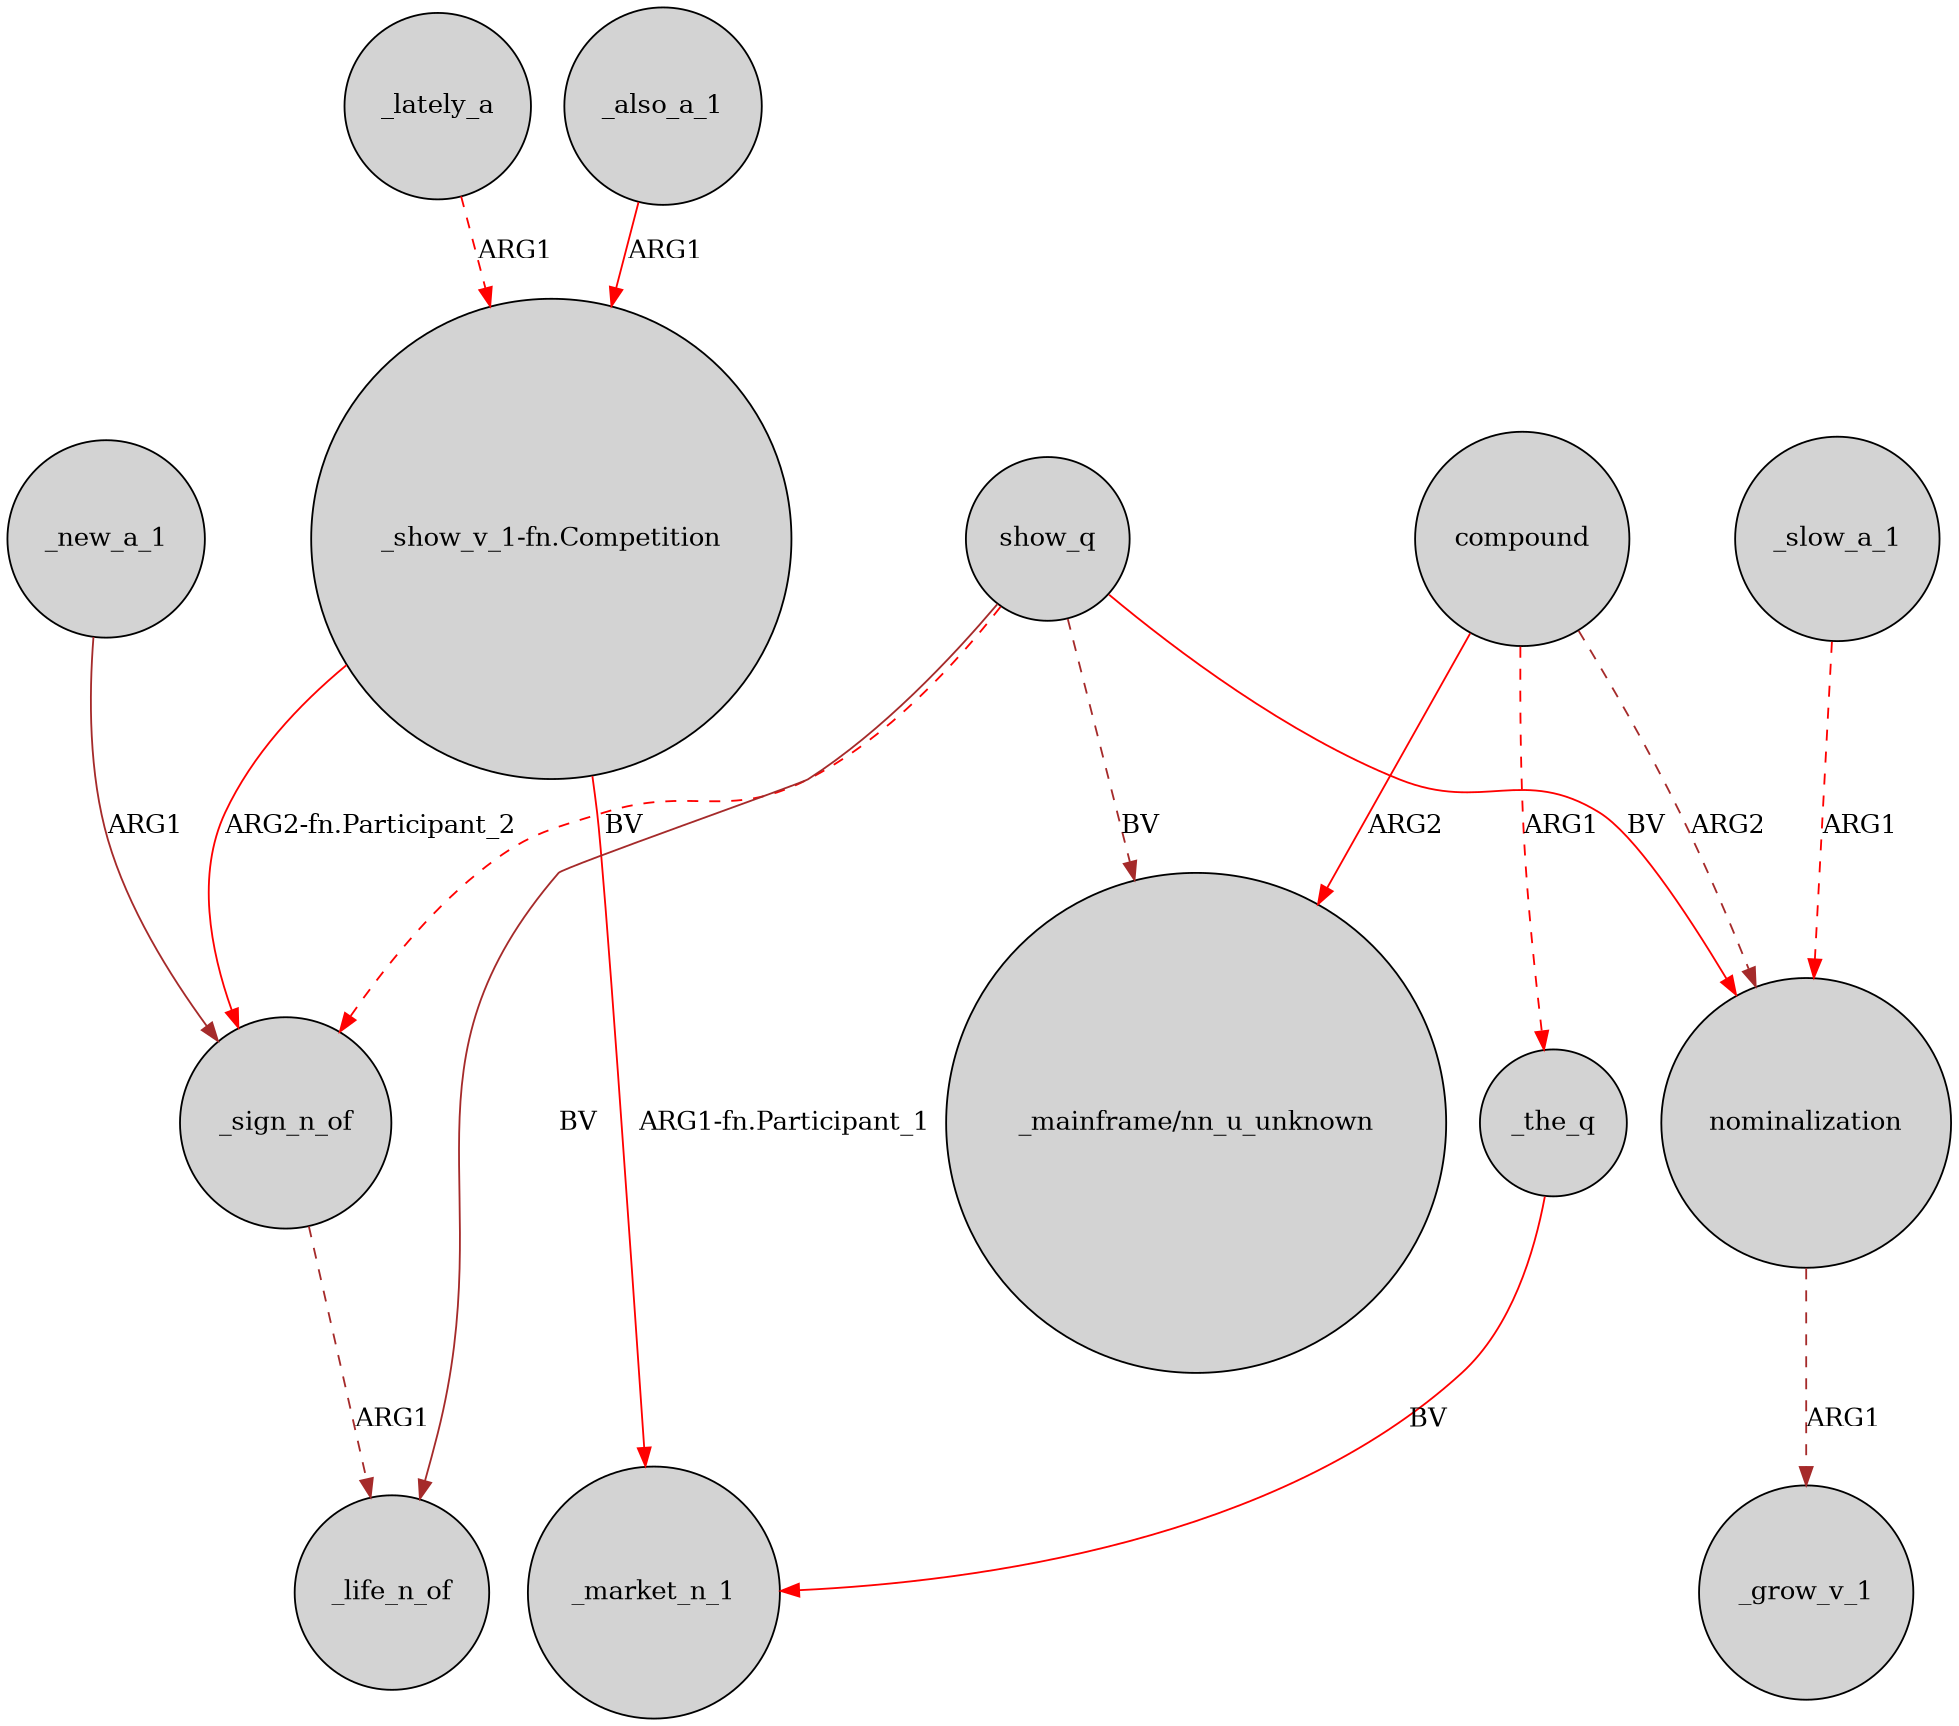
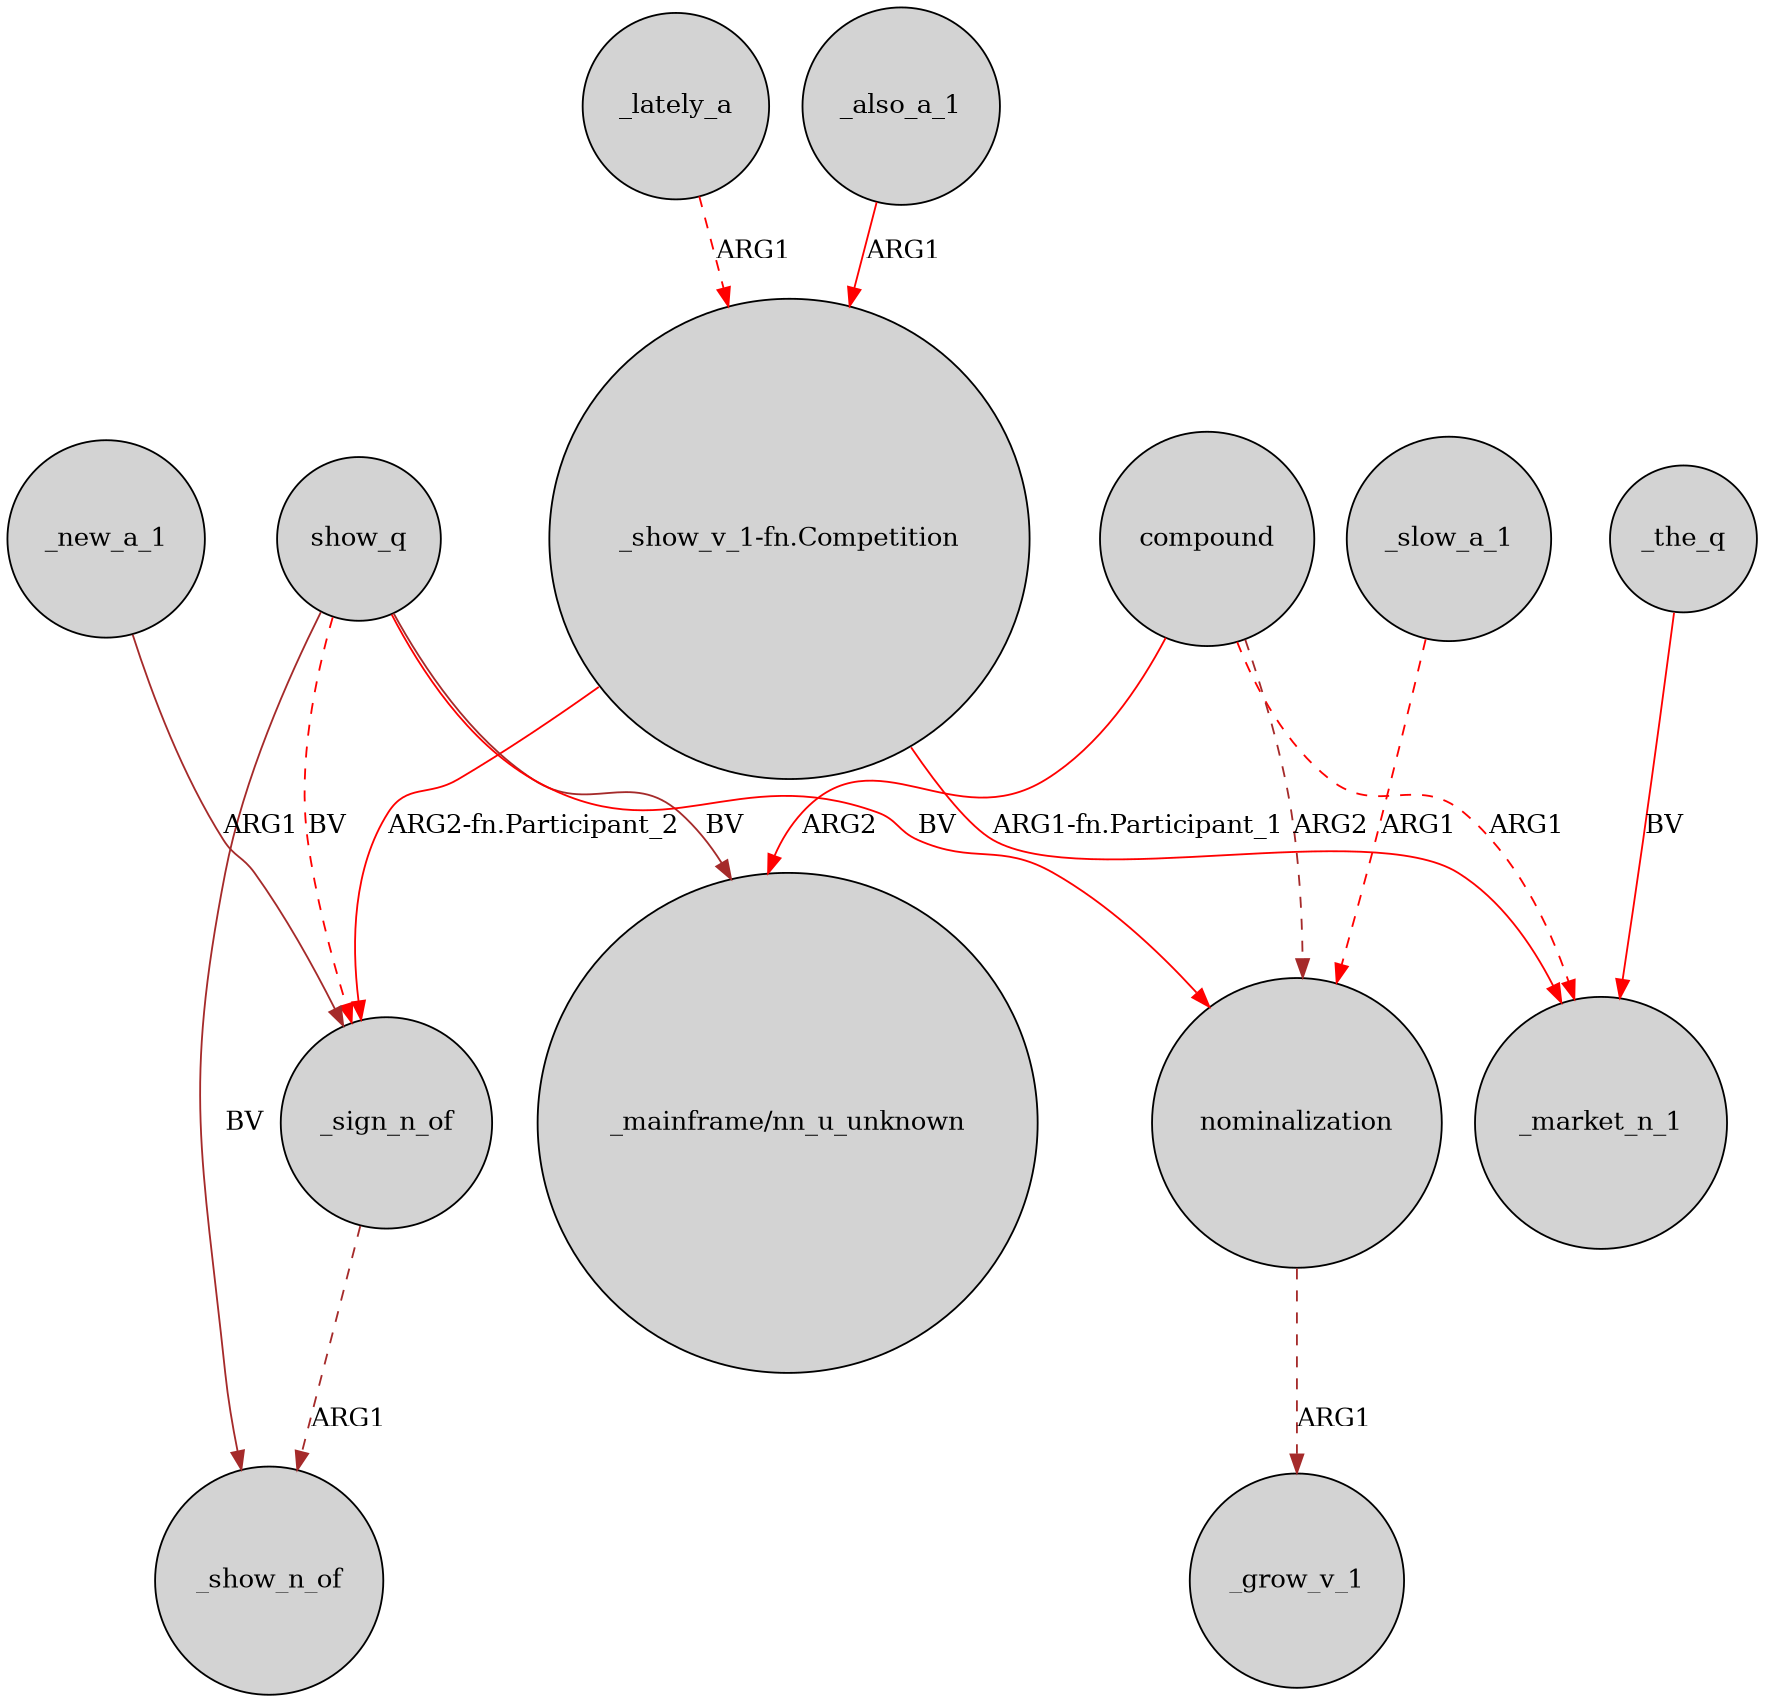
(1099, 740) -> (608, 793)
(1524, 839) -> (1414, 795)
(392, 1593) -> (269, 1581)
